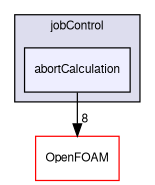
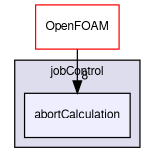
(77, 110) -> (77, 68)
